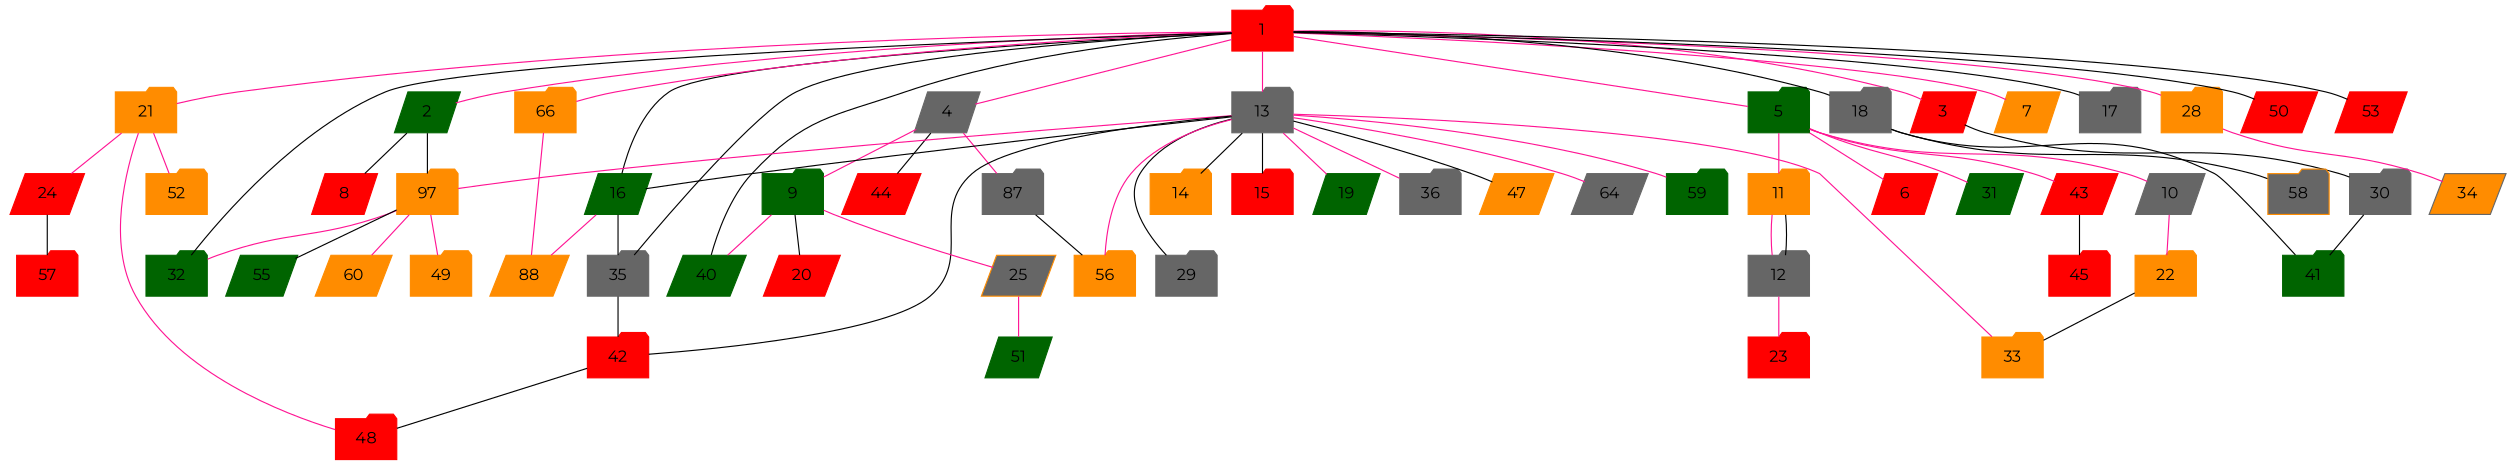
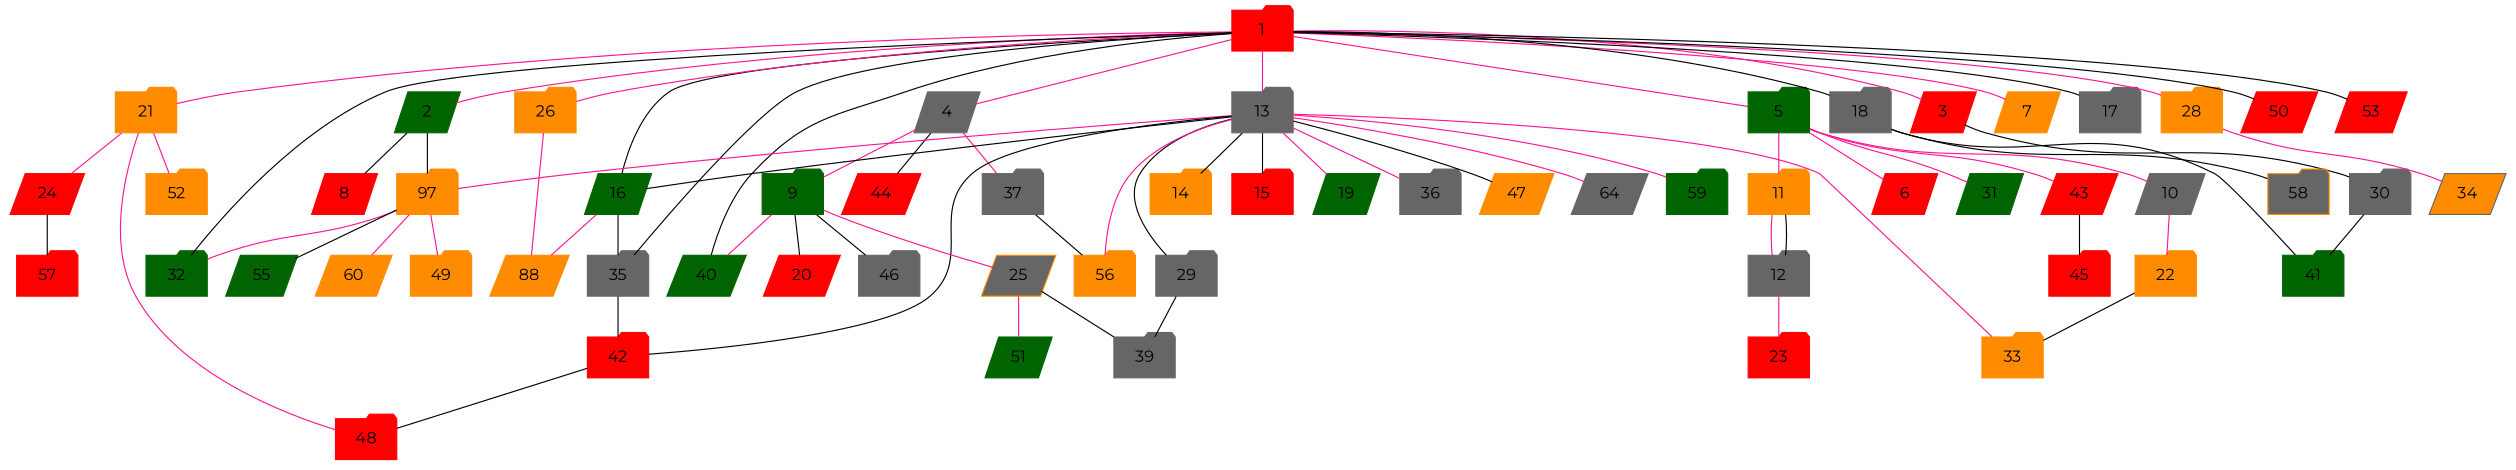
(545, 112) -> (545, 112)
(1013, 194) -> (1013, 194)
none -> (889, 276)
none -> (1145, 357)
